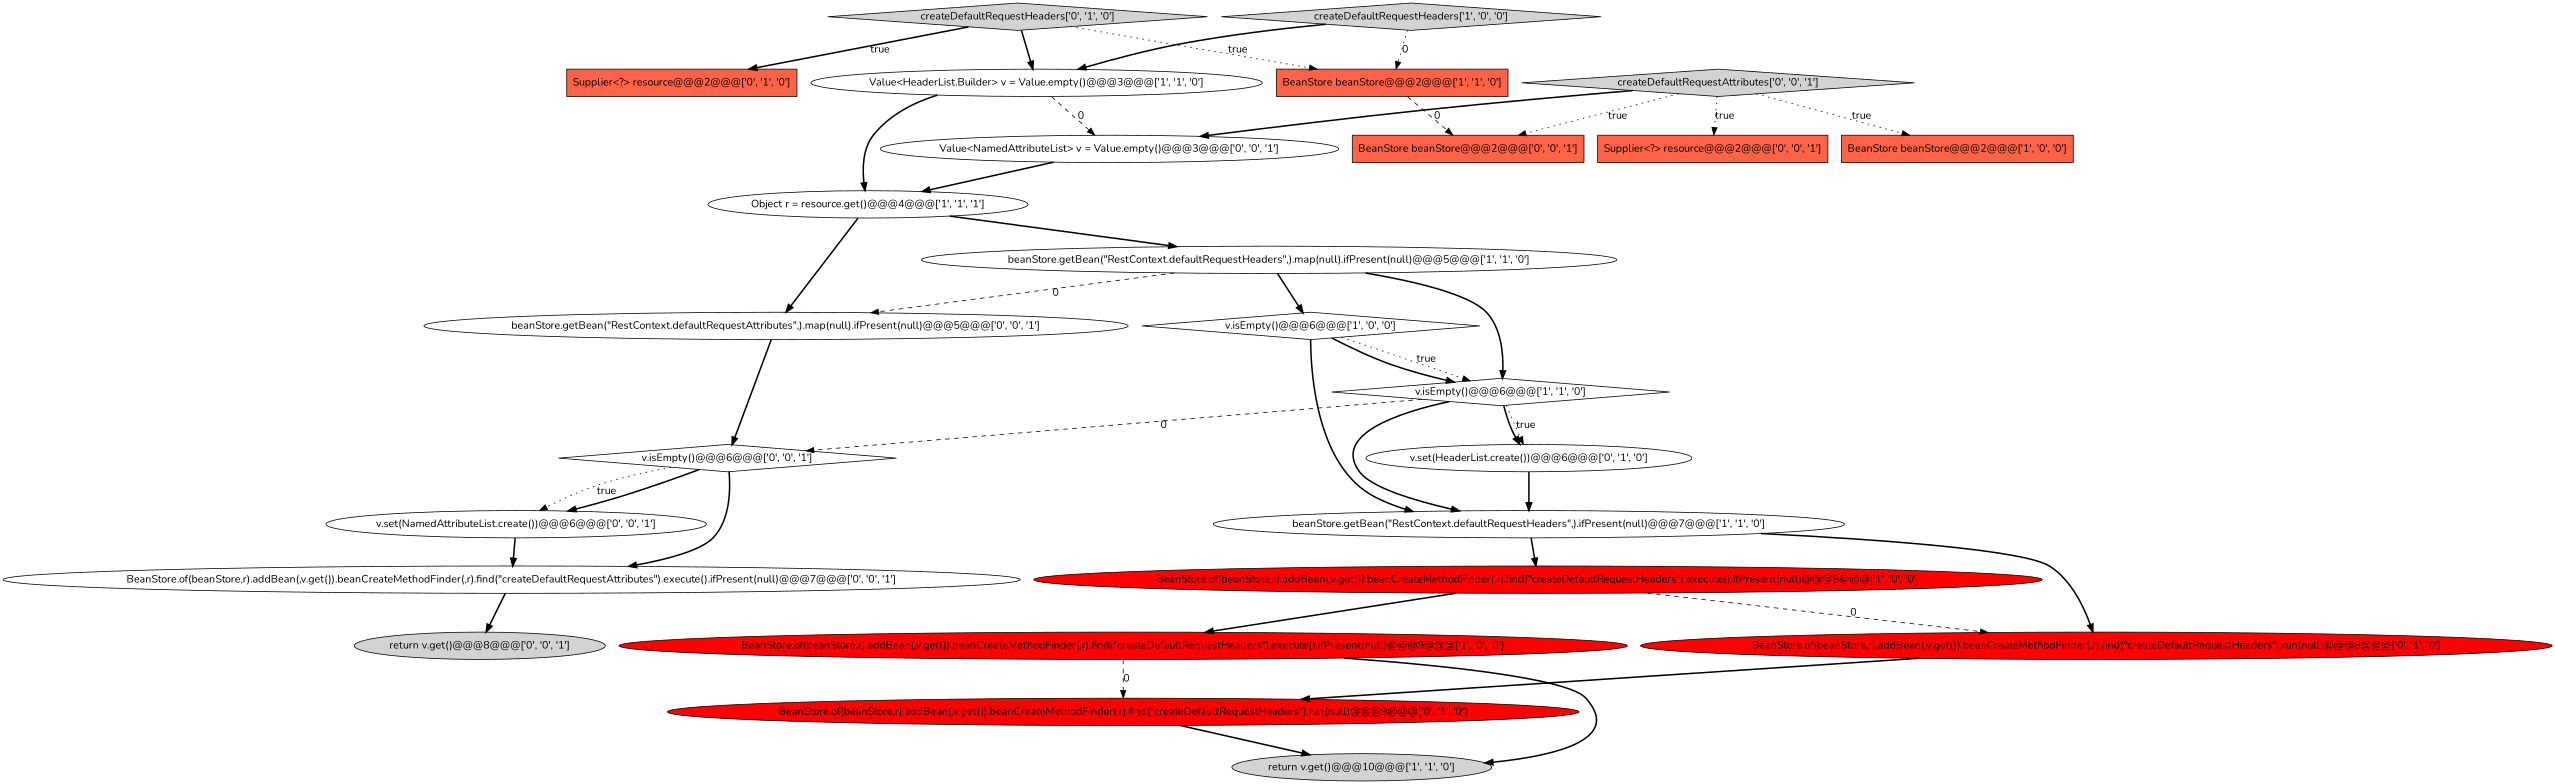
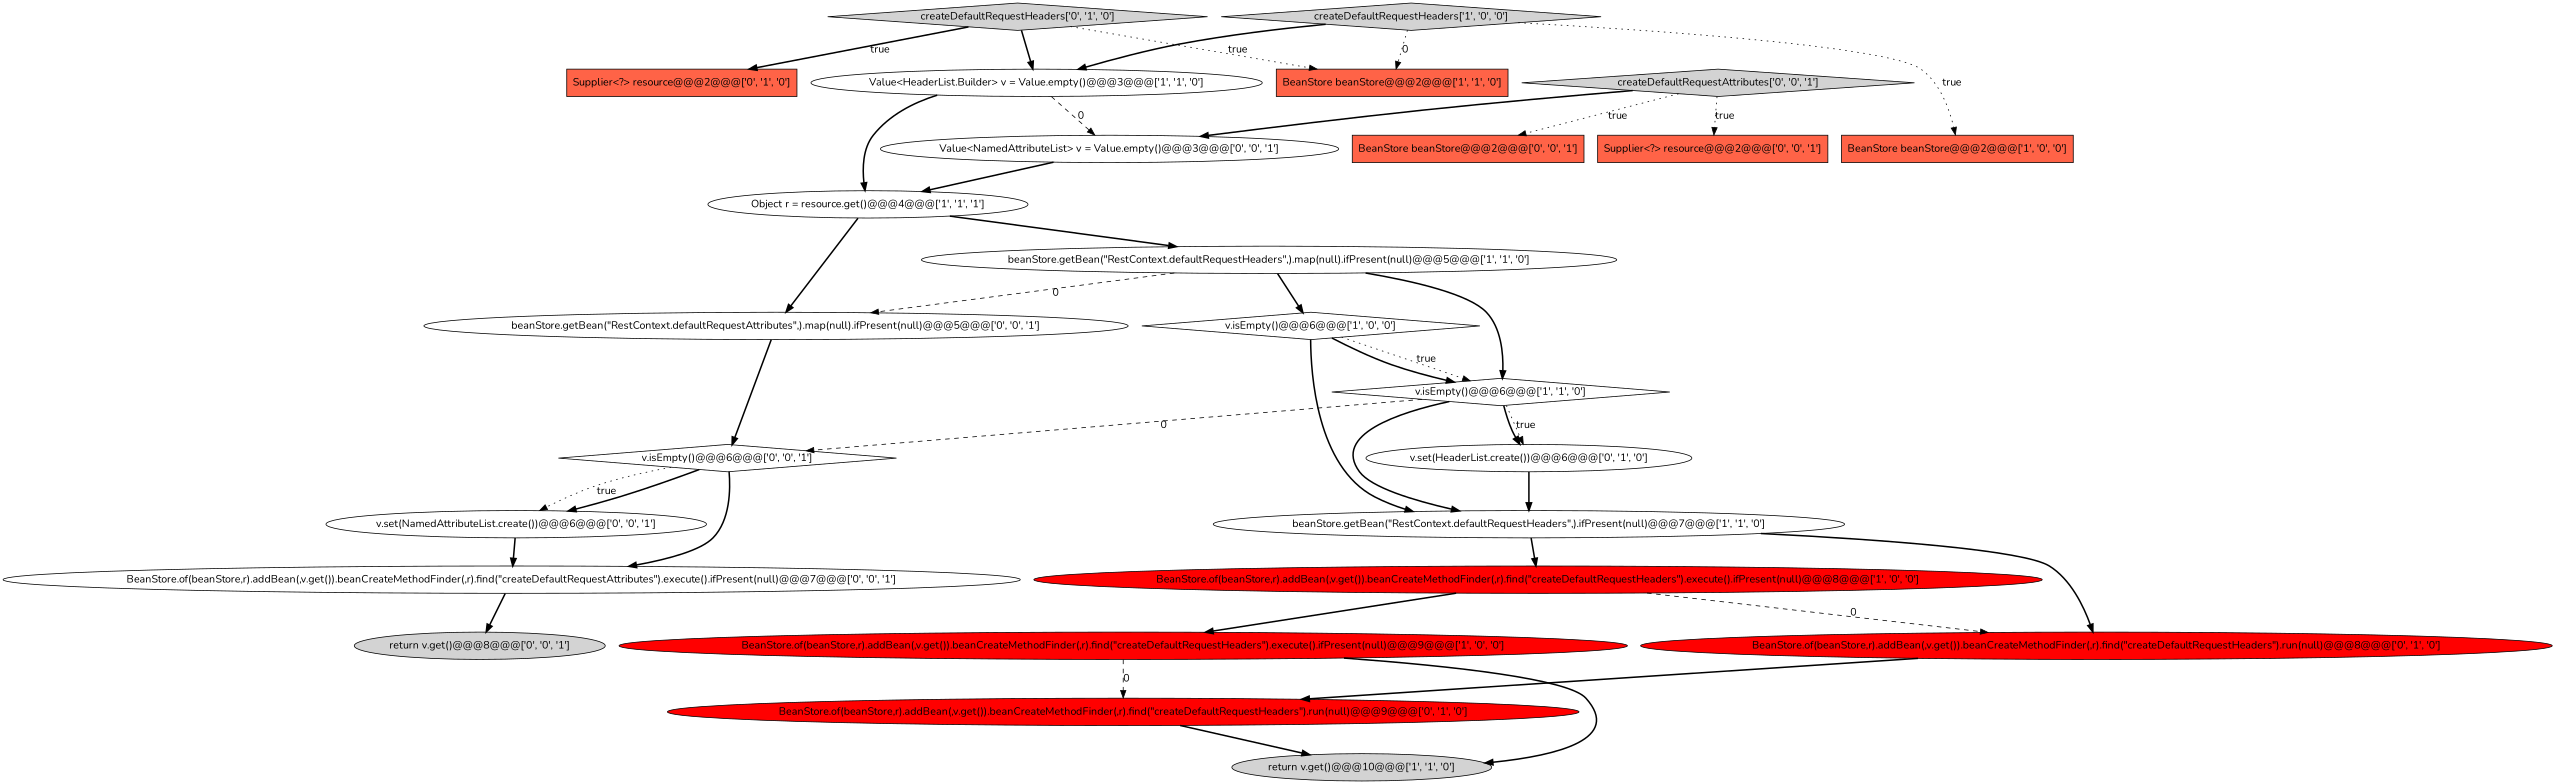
(1428, 114) -> none
(1829, 114) -> (1755, 40)
